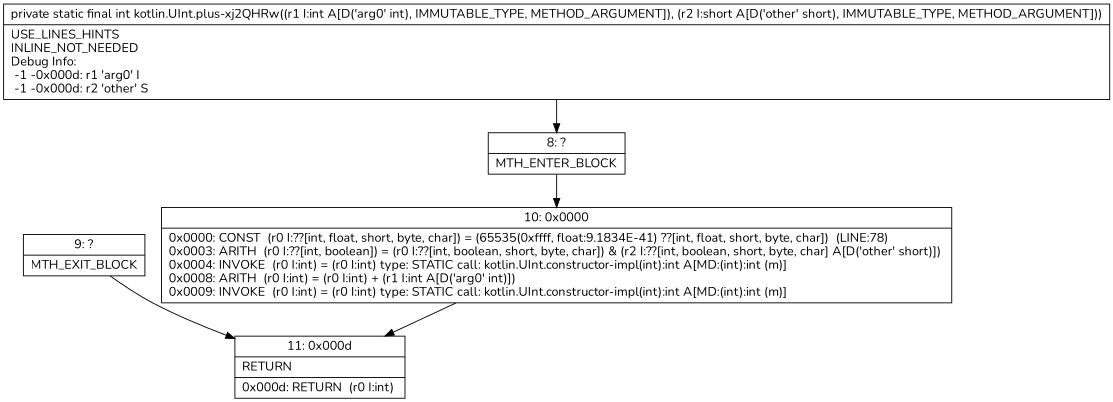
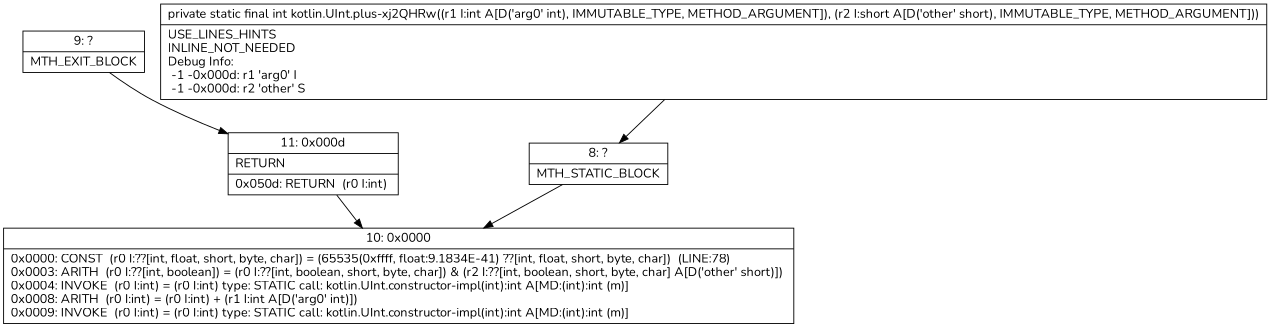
(557, 163) -> (598, 174)
(425, 318) -> (347, 208)
(320, 387) -> (313, 184)
